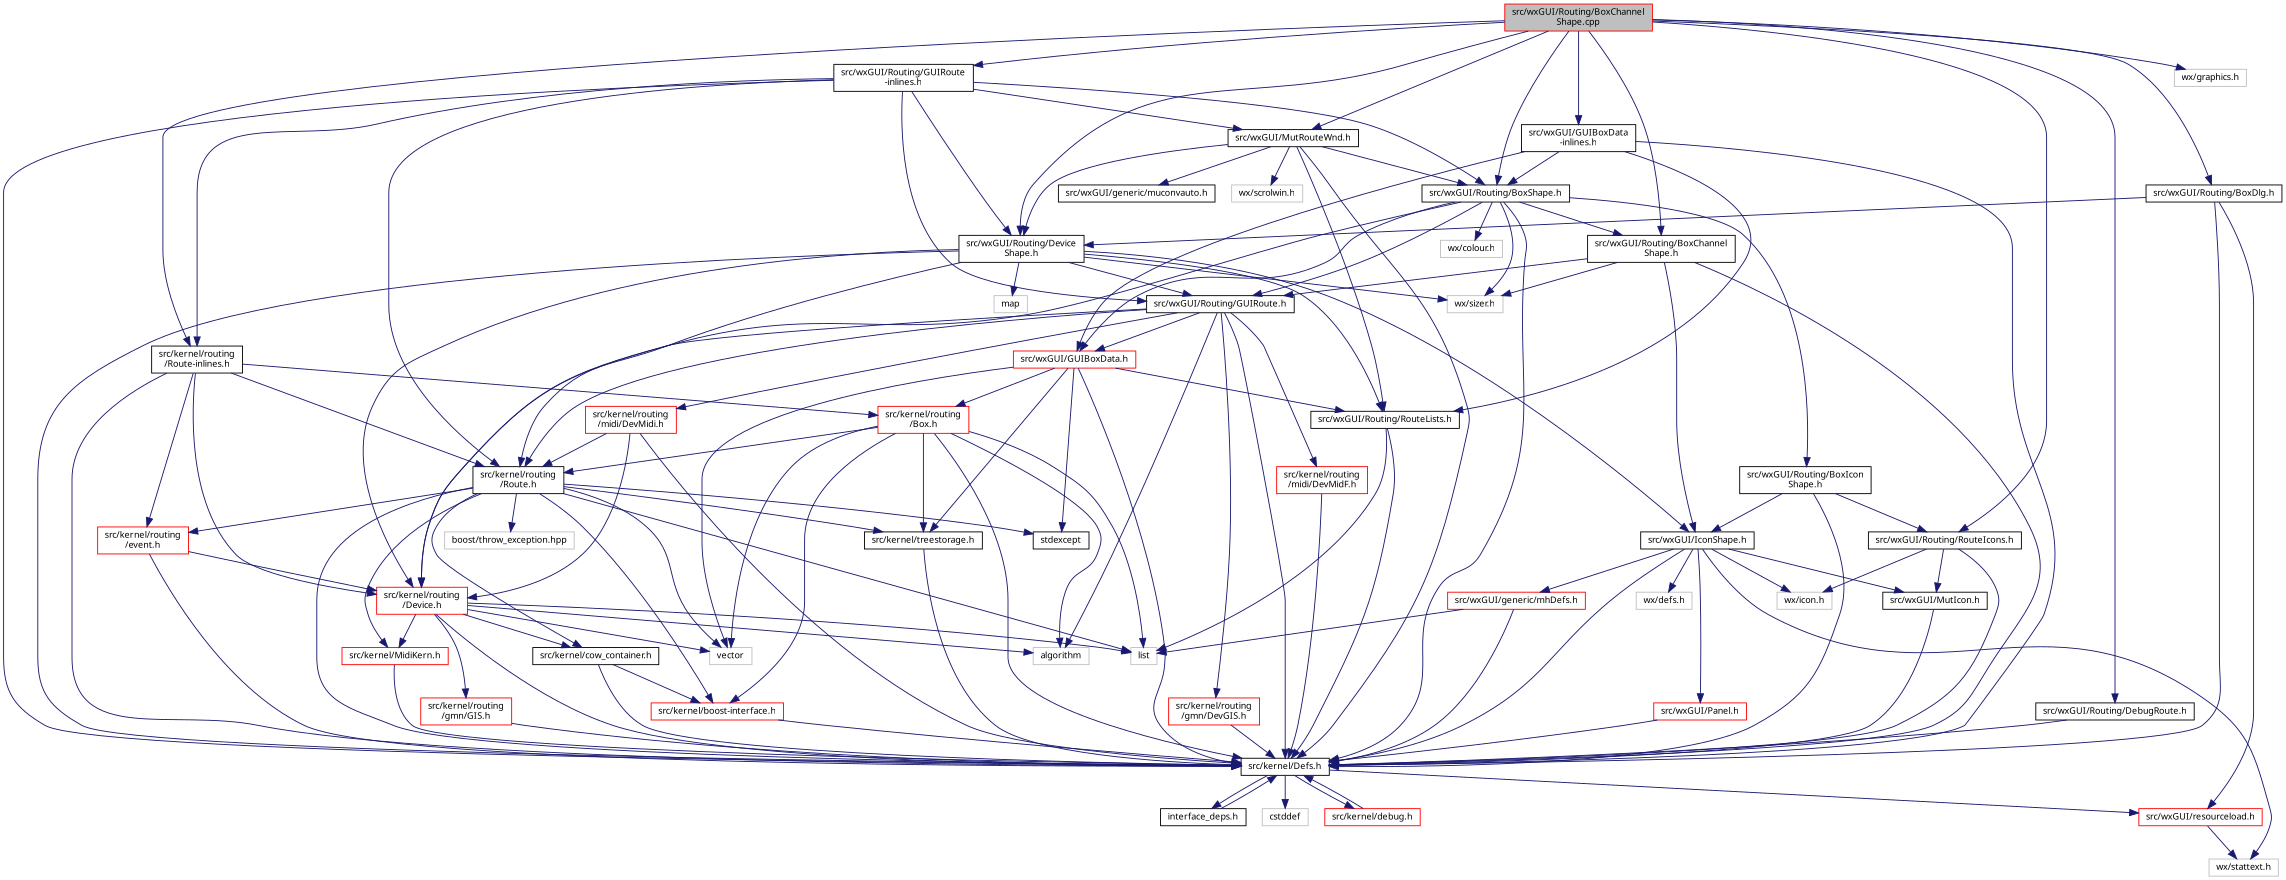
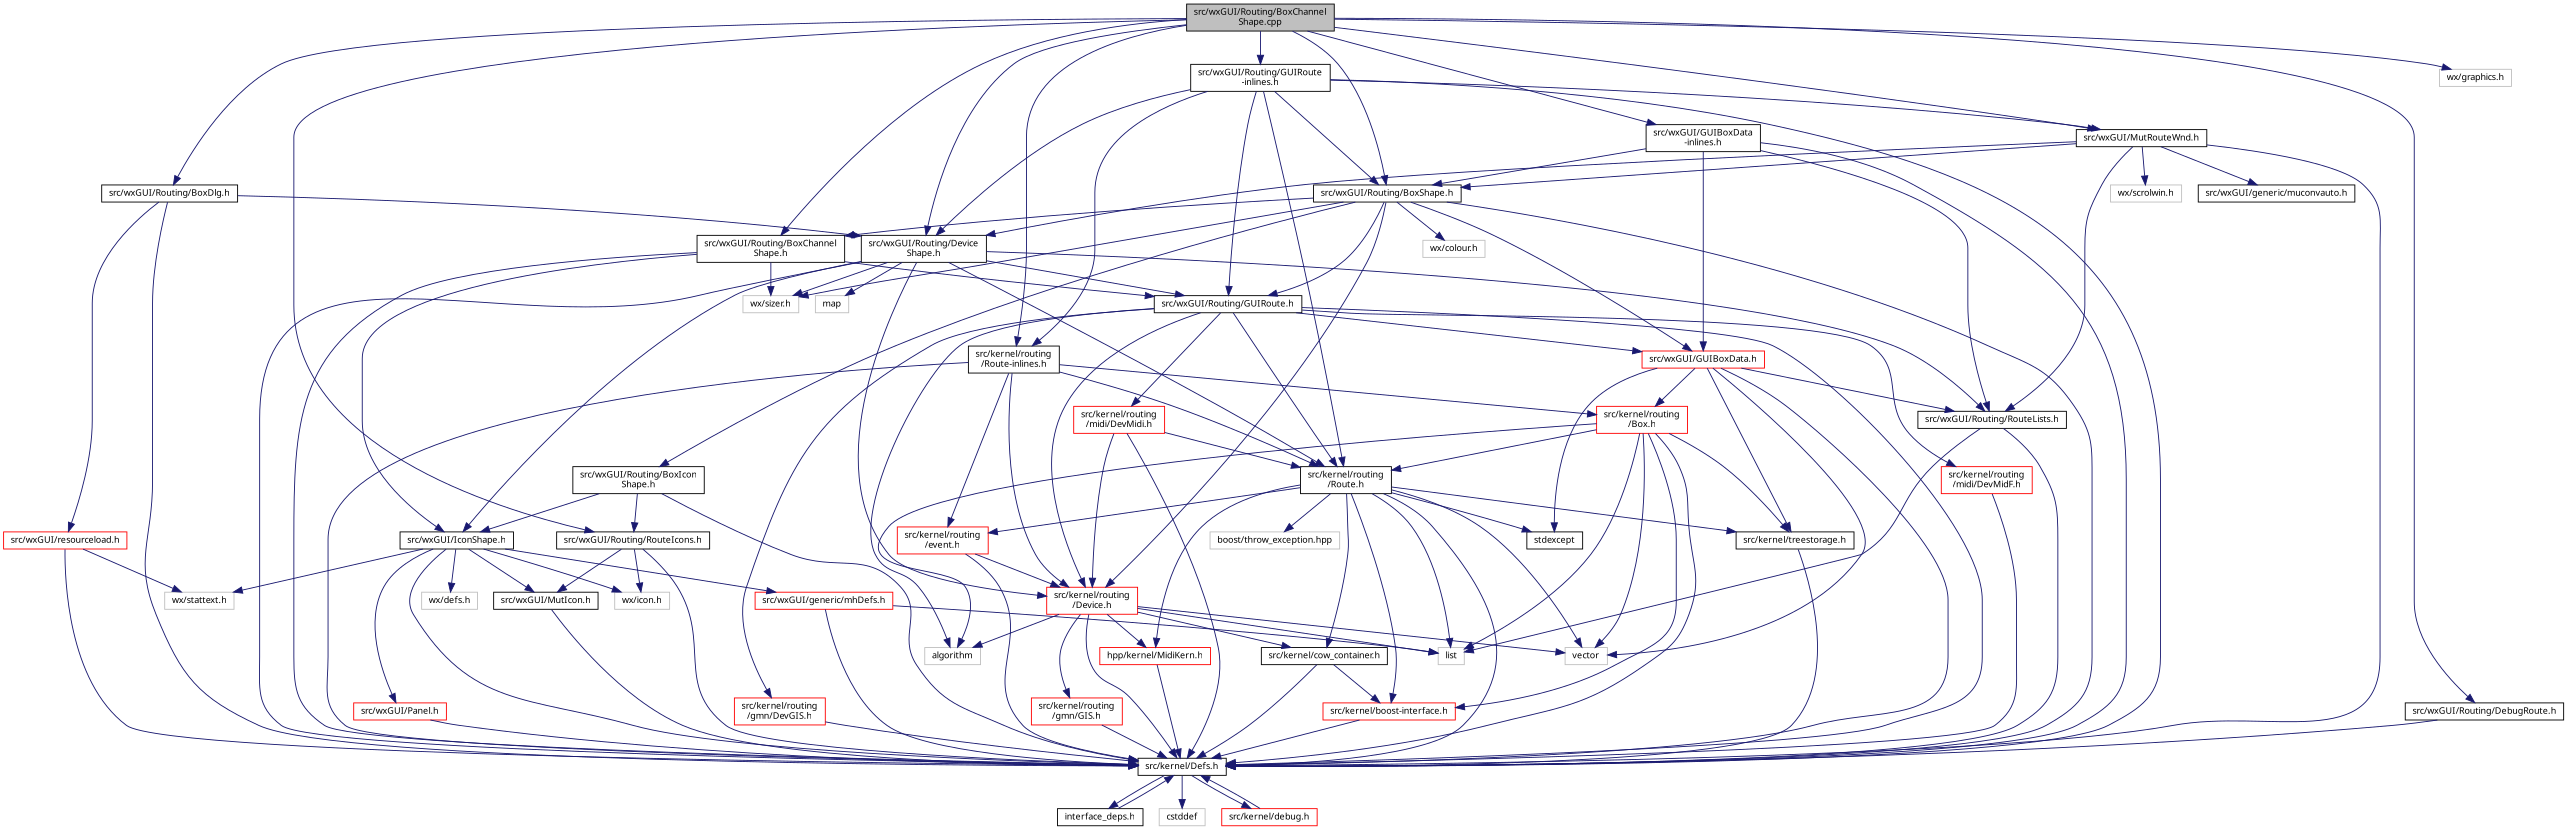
(1579, 18) -> (1260, 18)
(395, 656) -> (1155, 656)
(1729, 791) -> (351, 748)
